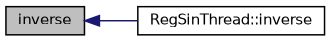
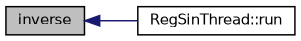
(231, 21) -> (216, 21)
